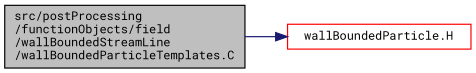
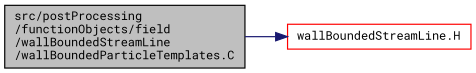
(379, 37) -> (379, 37)
